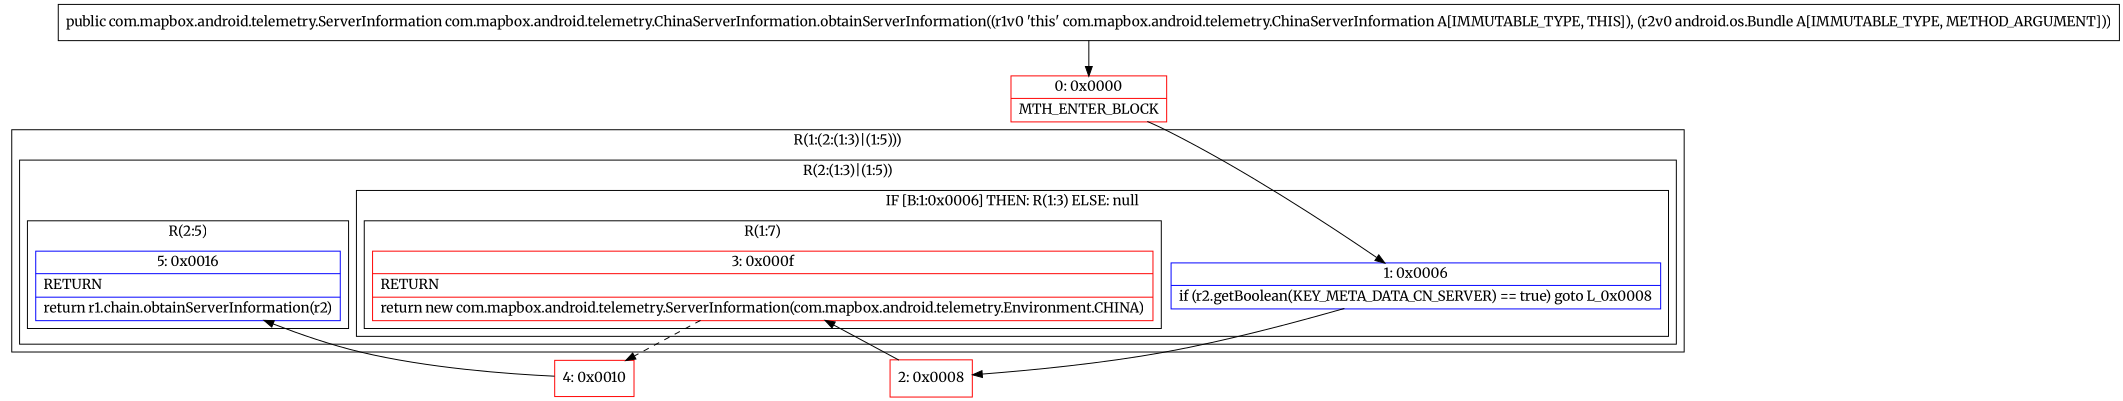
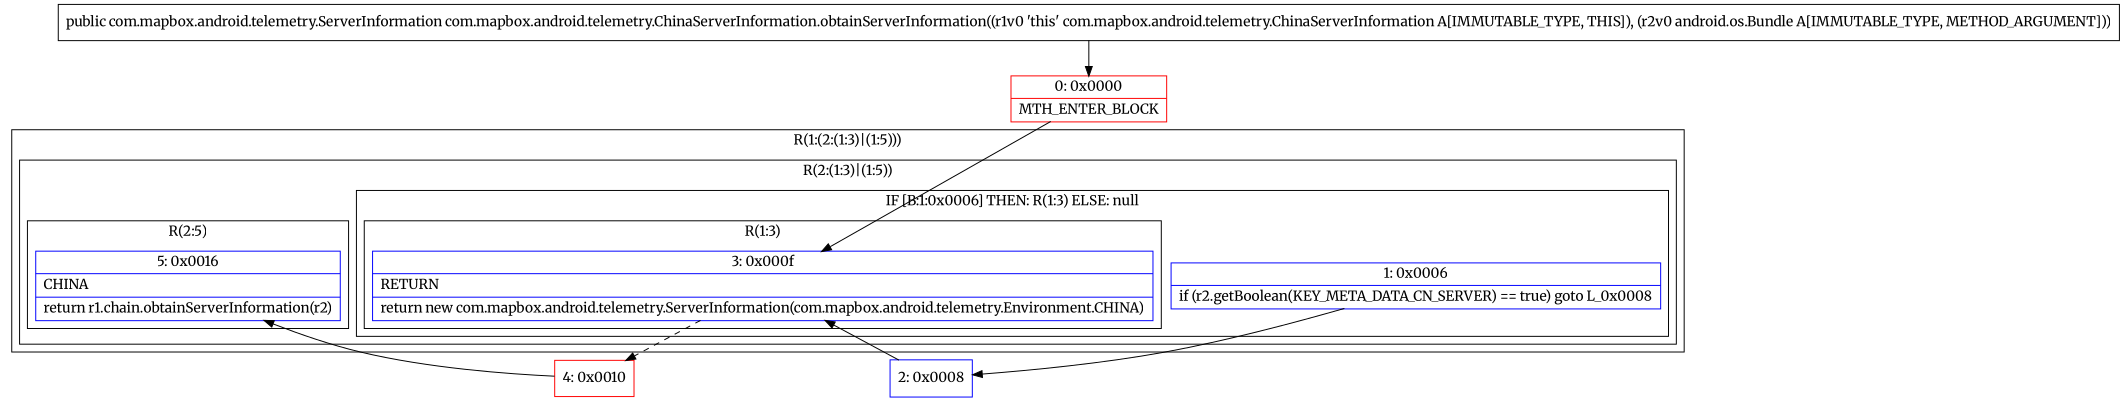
(1259, 182) -> (941, 184)
(763, 232) -> (763, 232)
(73, 285) -> (66, 285)
(763, 286) -> (763, 286)
(931, 378) -> (931, 378)
